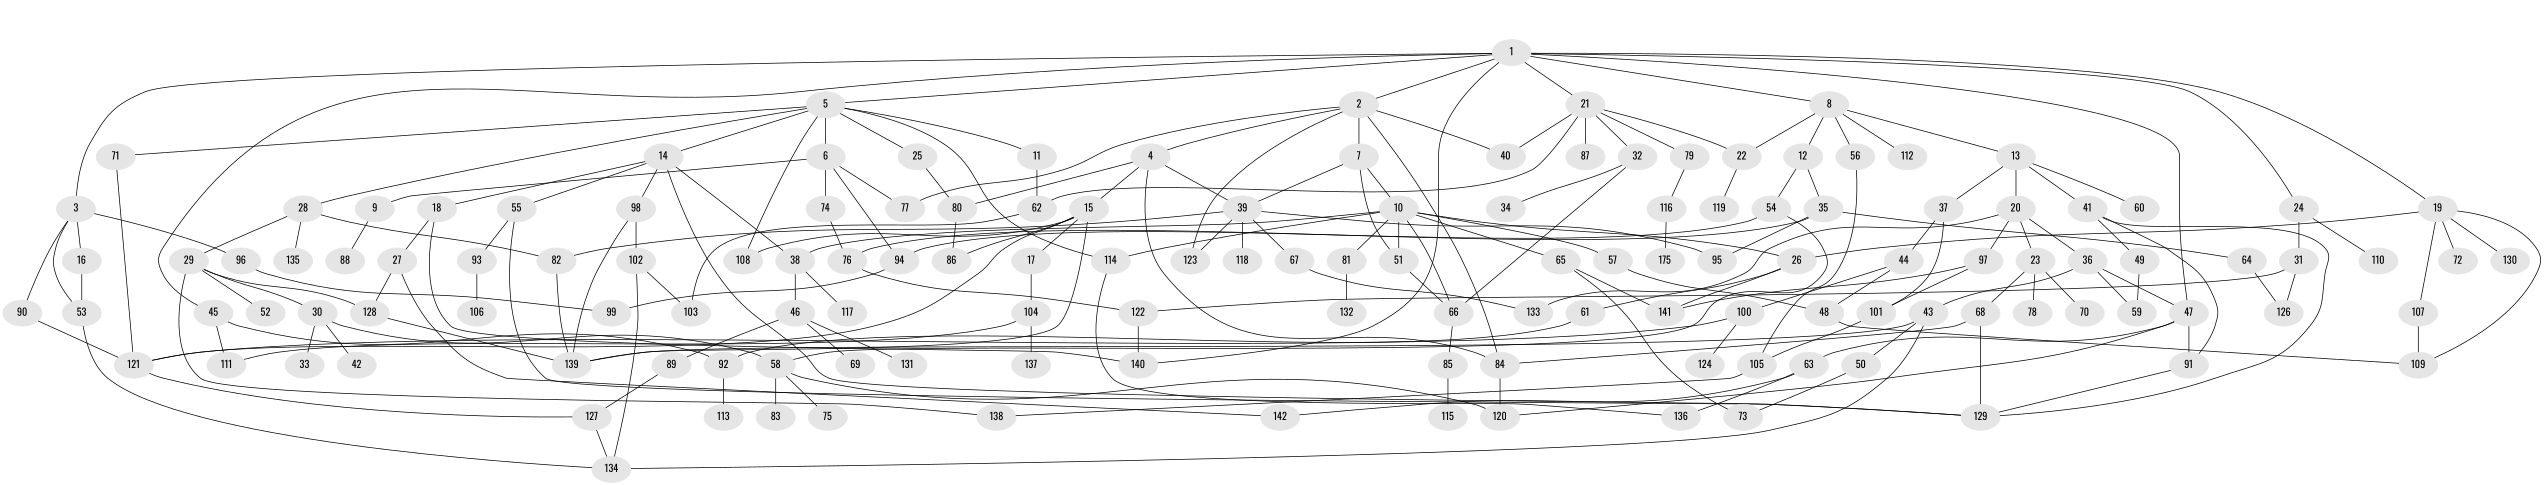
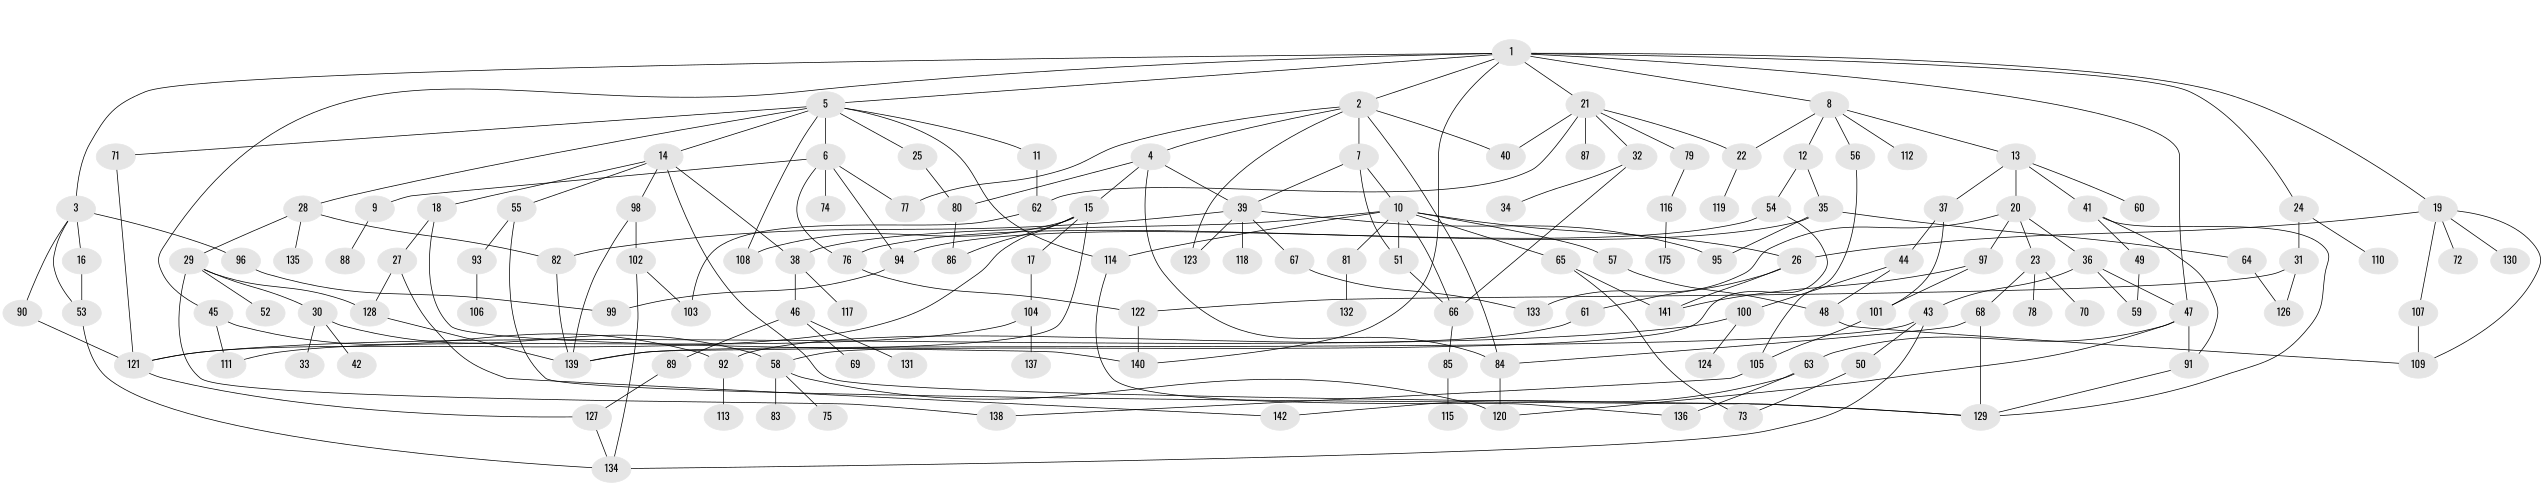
(839, 240) -> (797, 215)
